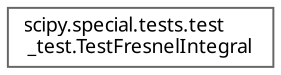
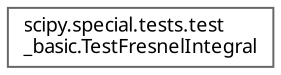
(141, 37) -> (141, 37)
